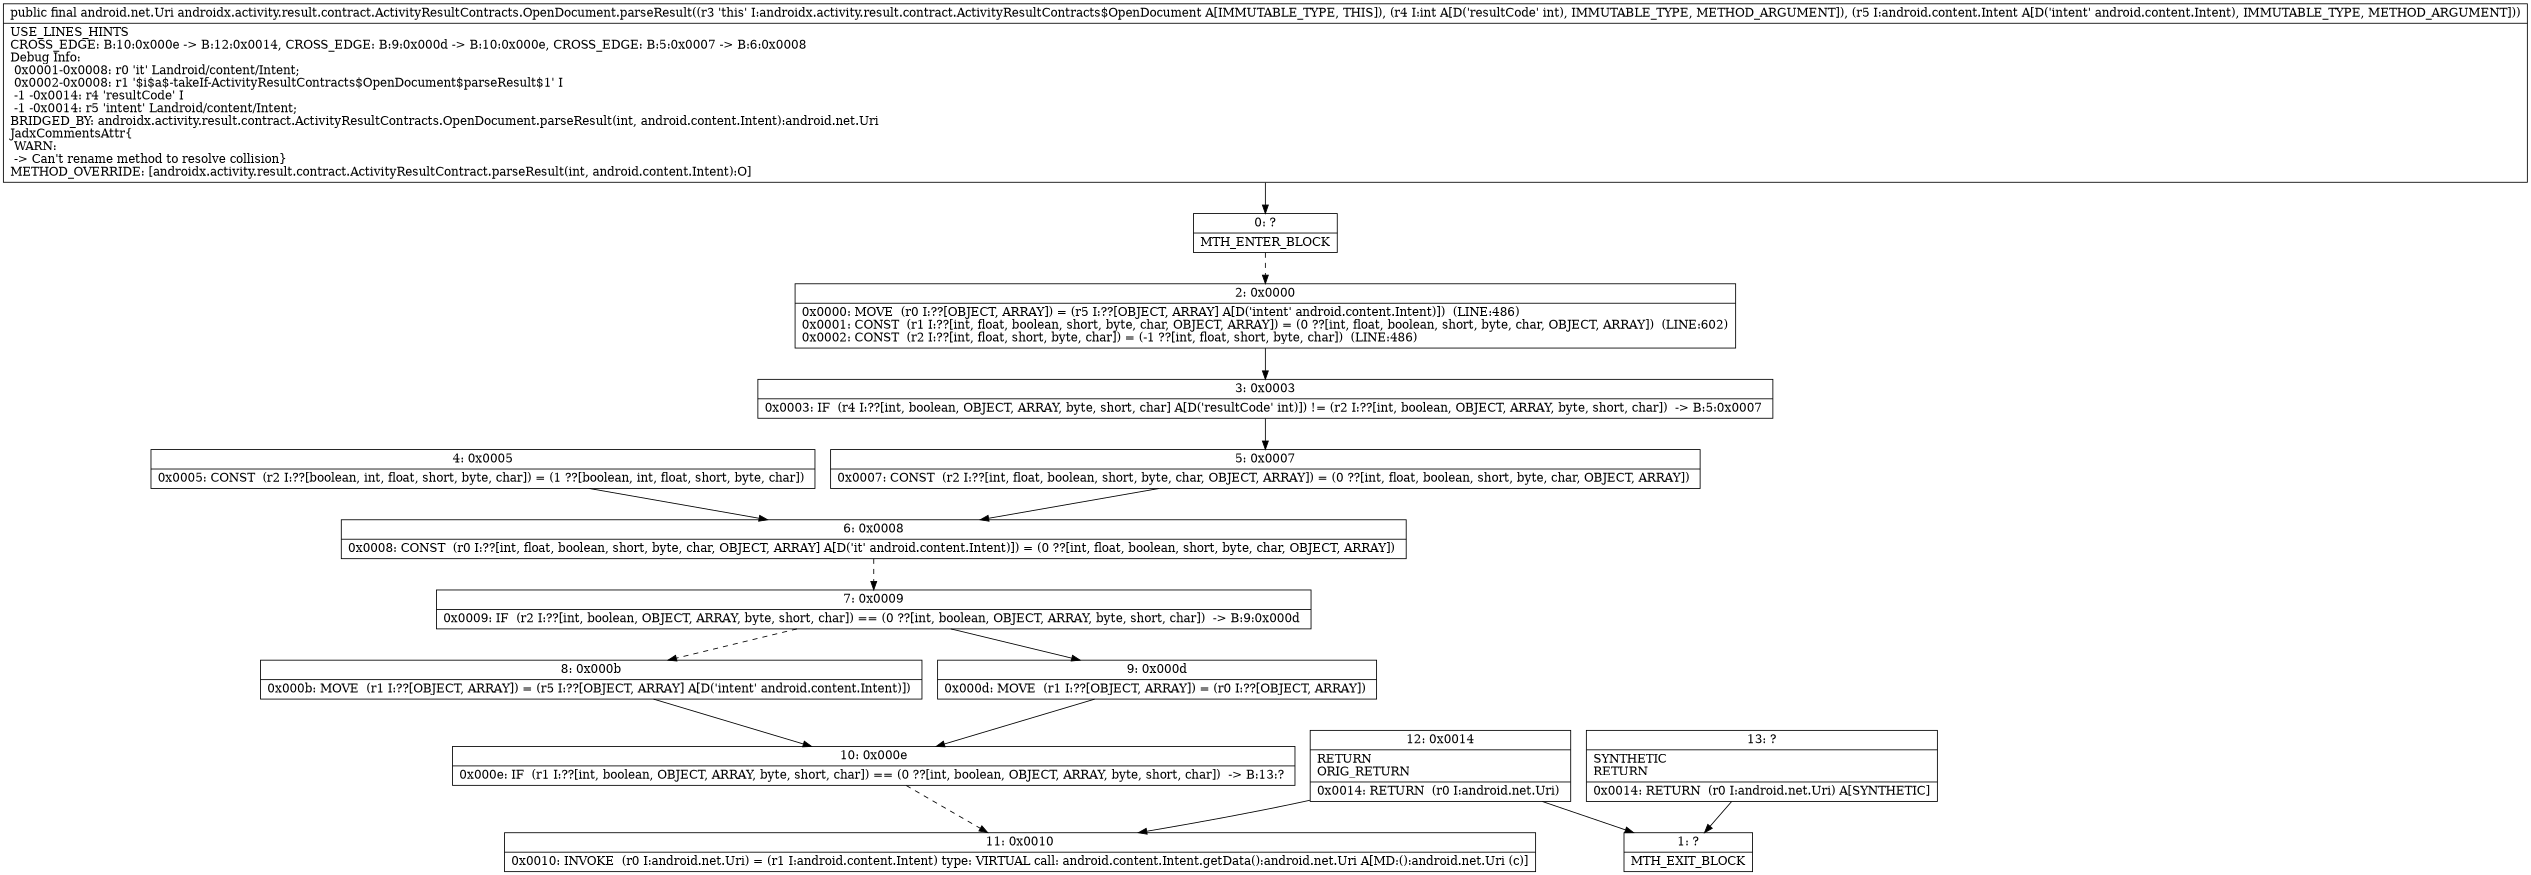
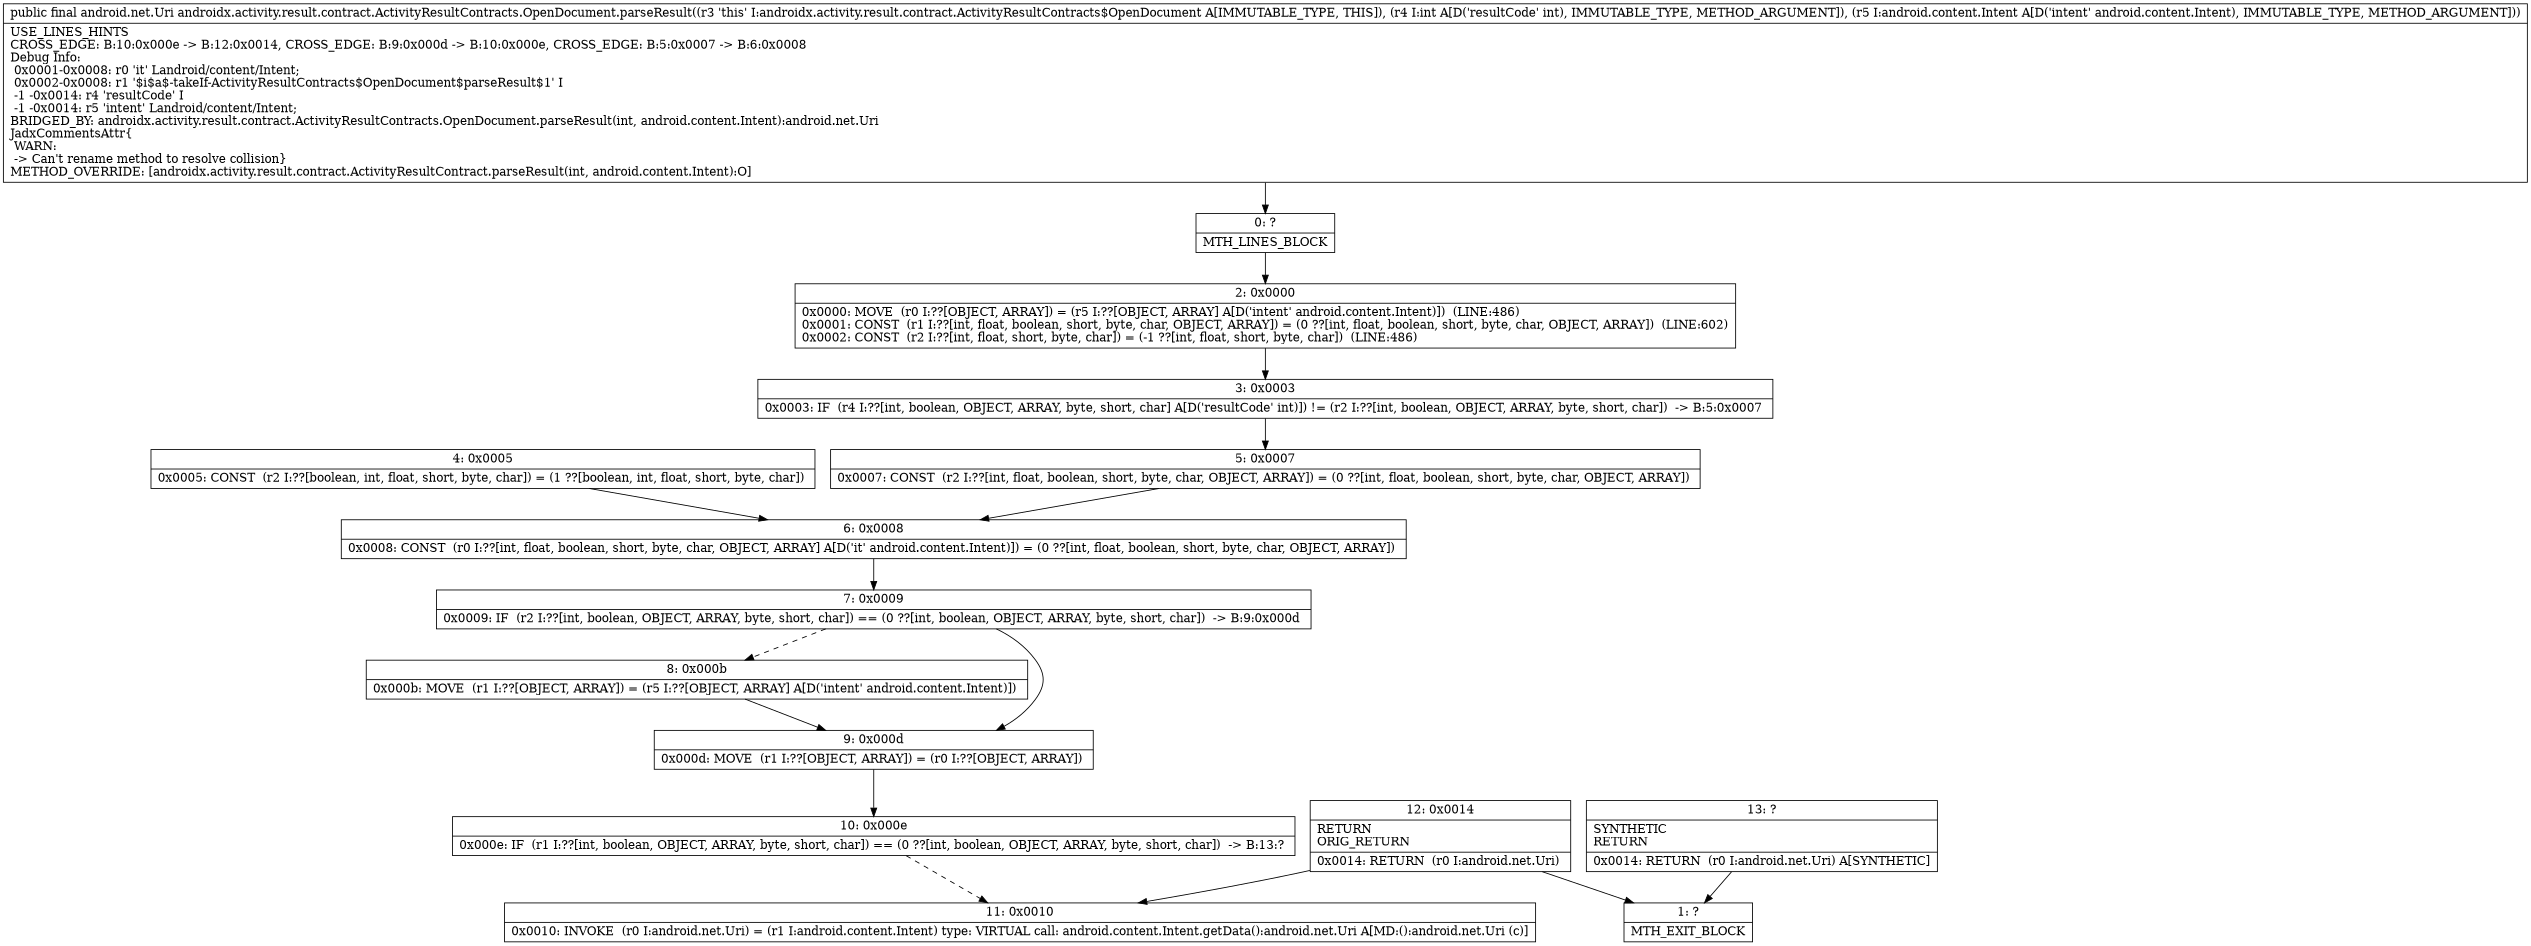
(1265, 242) -> (1265, 242)
(1265, 264) -> (1265, 264)
(874, 570) -> (874, 570)
(729, 722) -> (781, 713)
